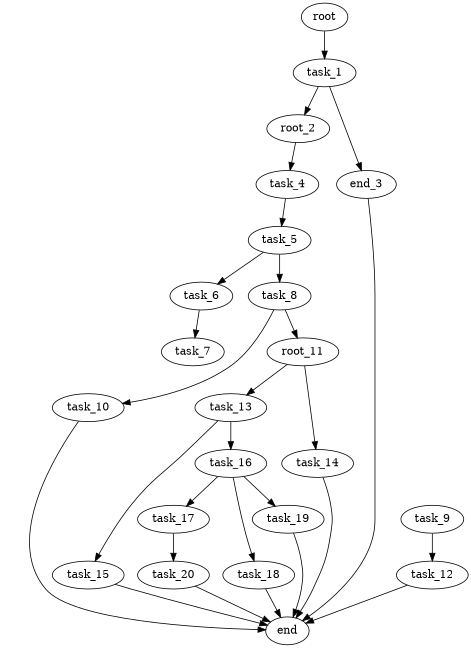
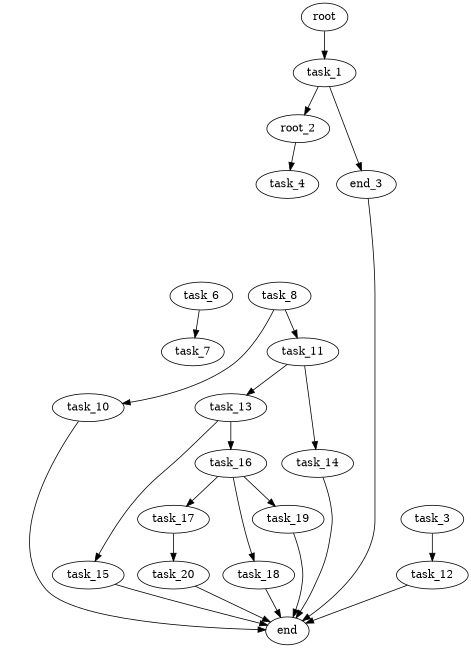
(280, 240) -> none
(303, 352) -> (303, 352)
(432, 519) -> (432, 519)
